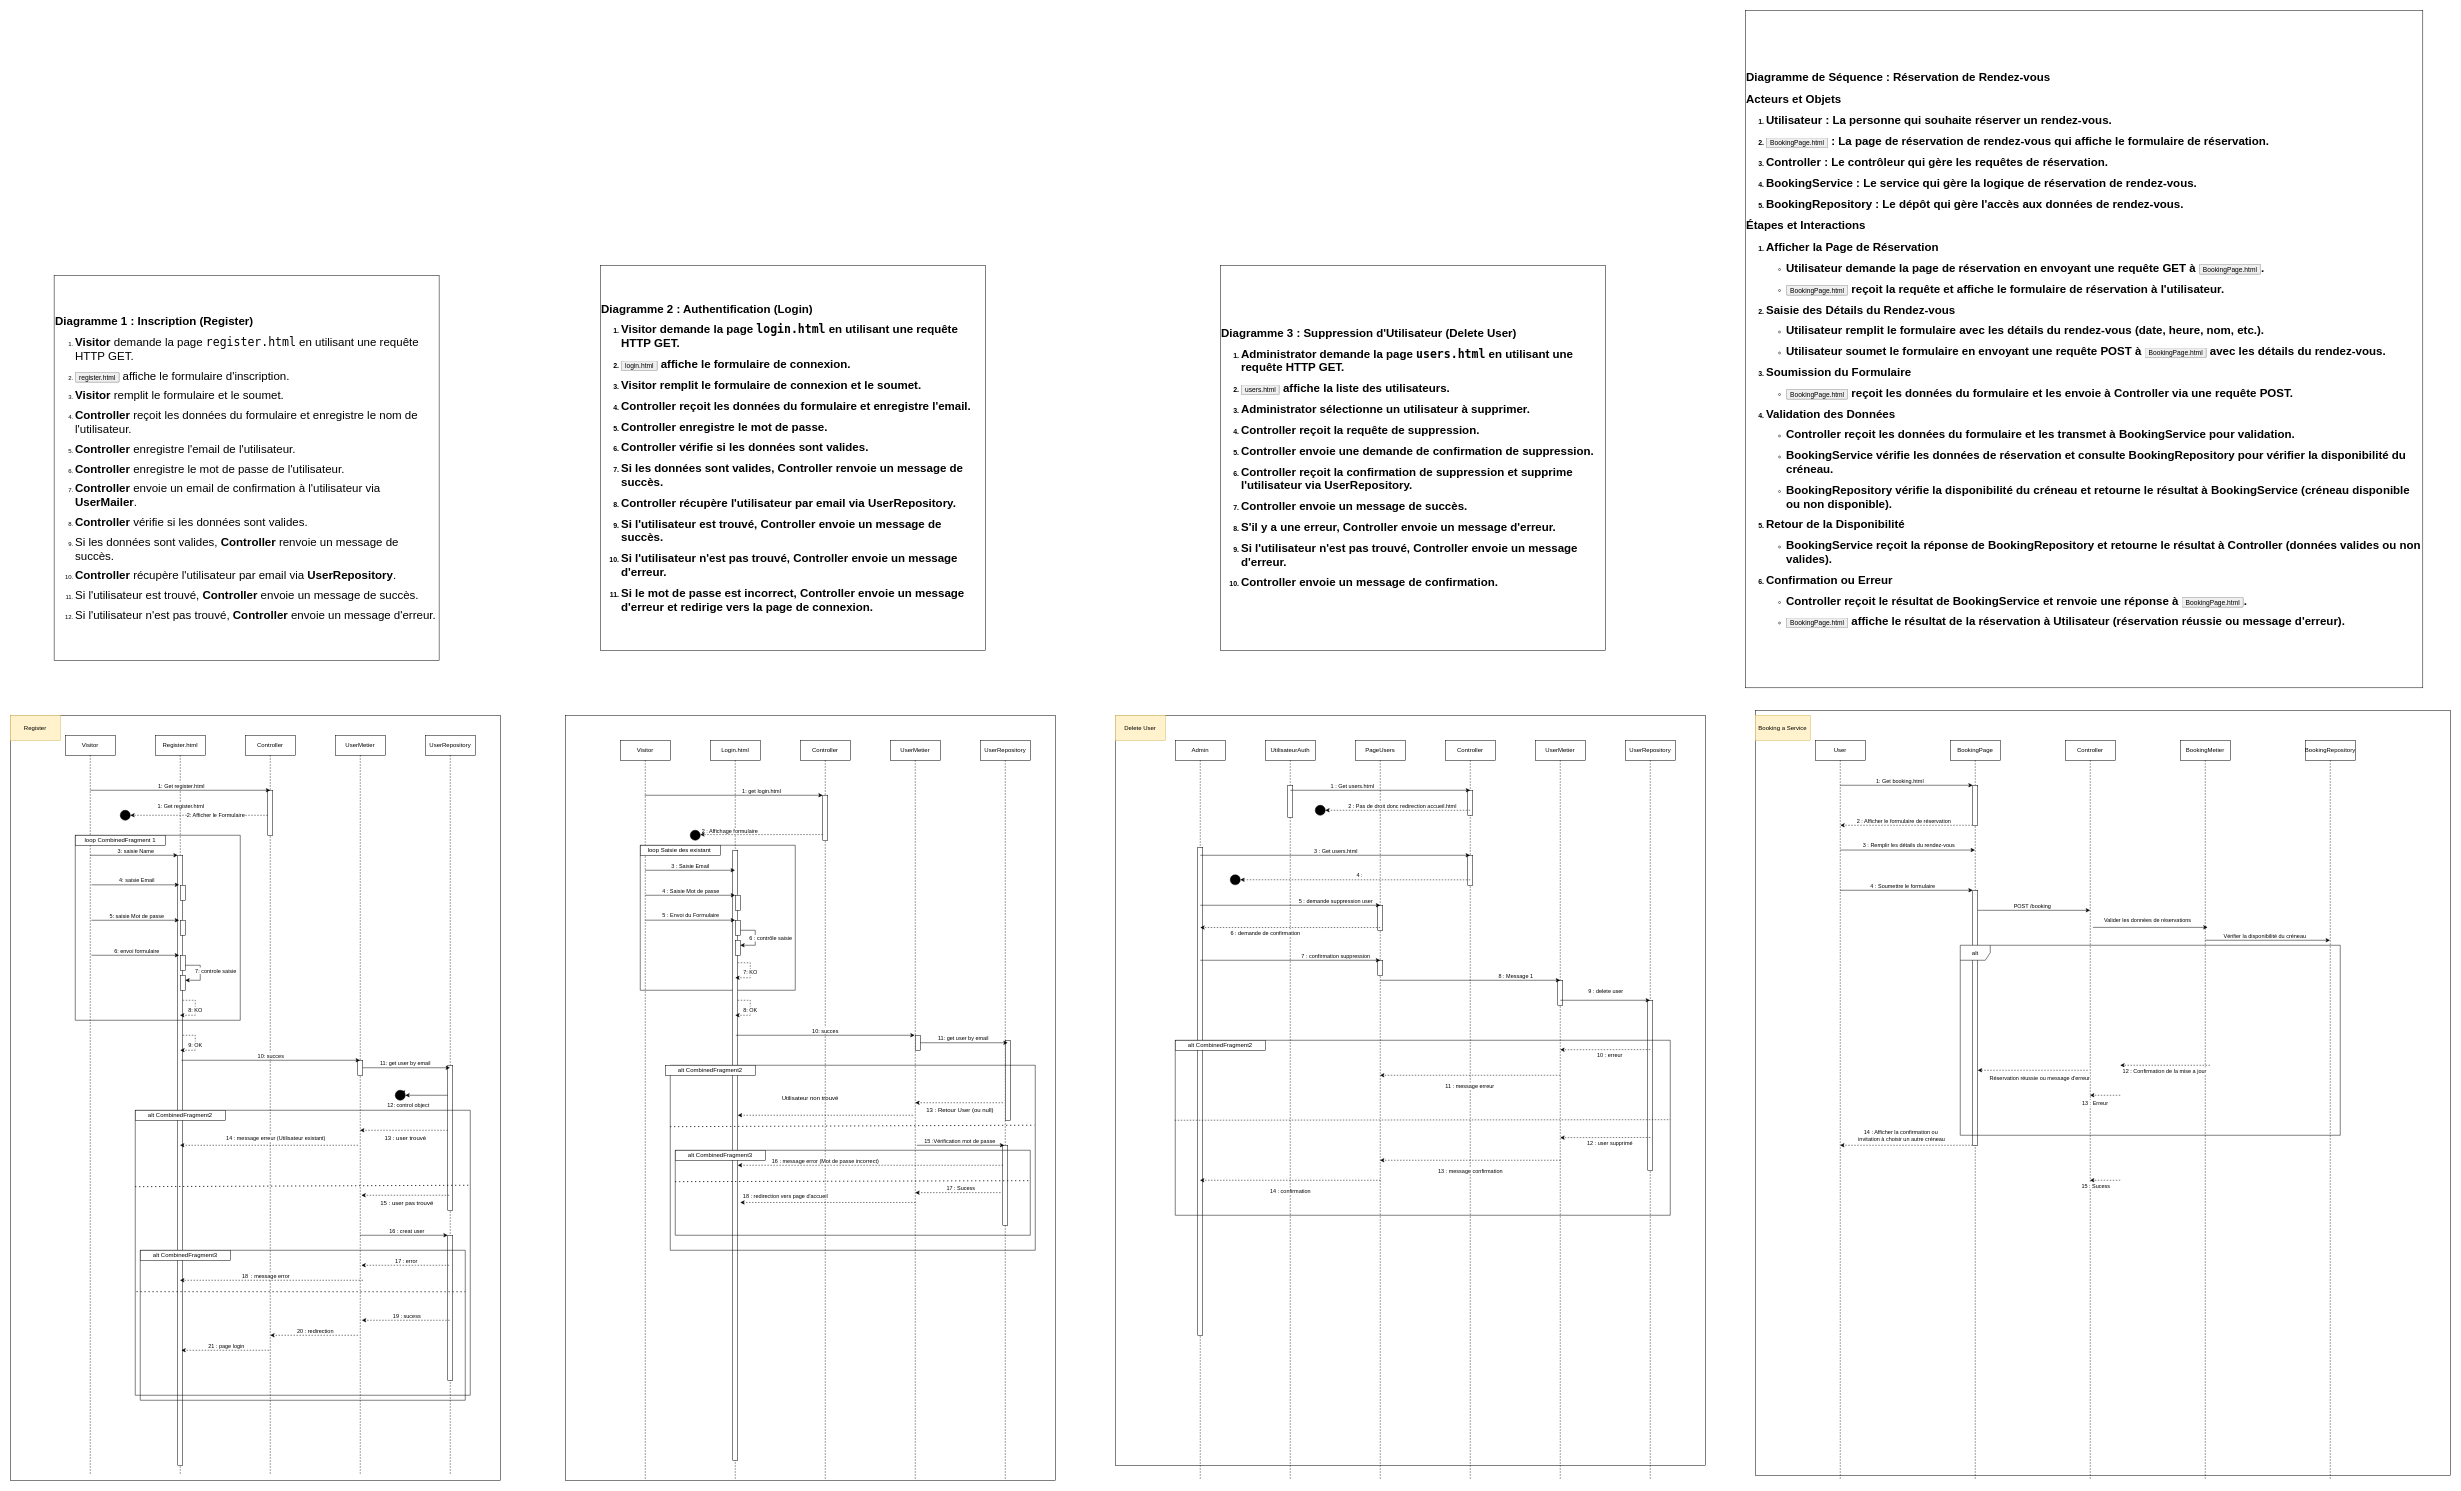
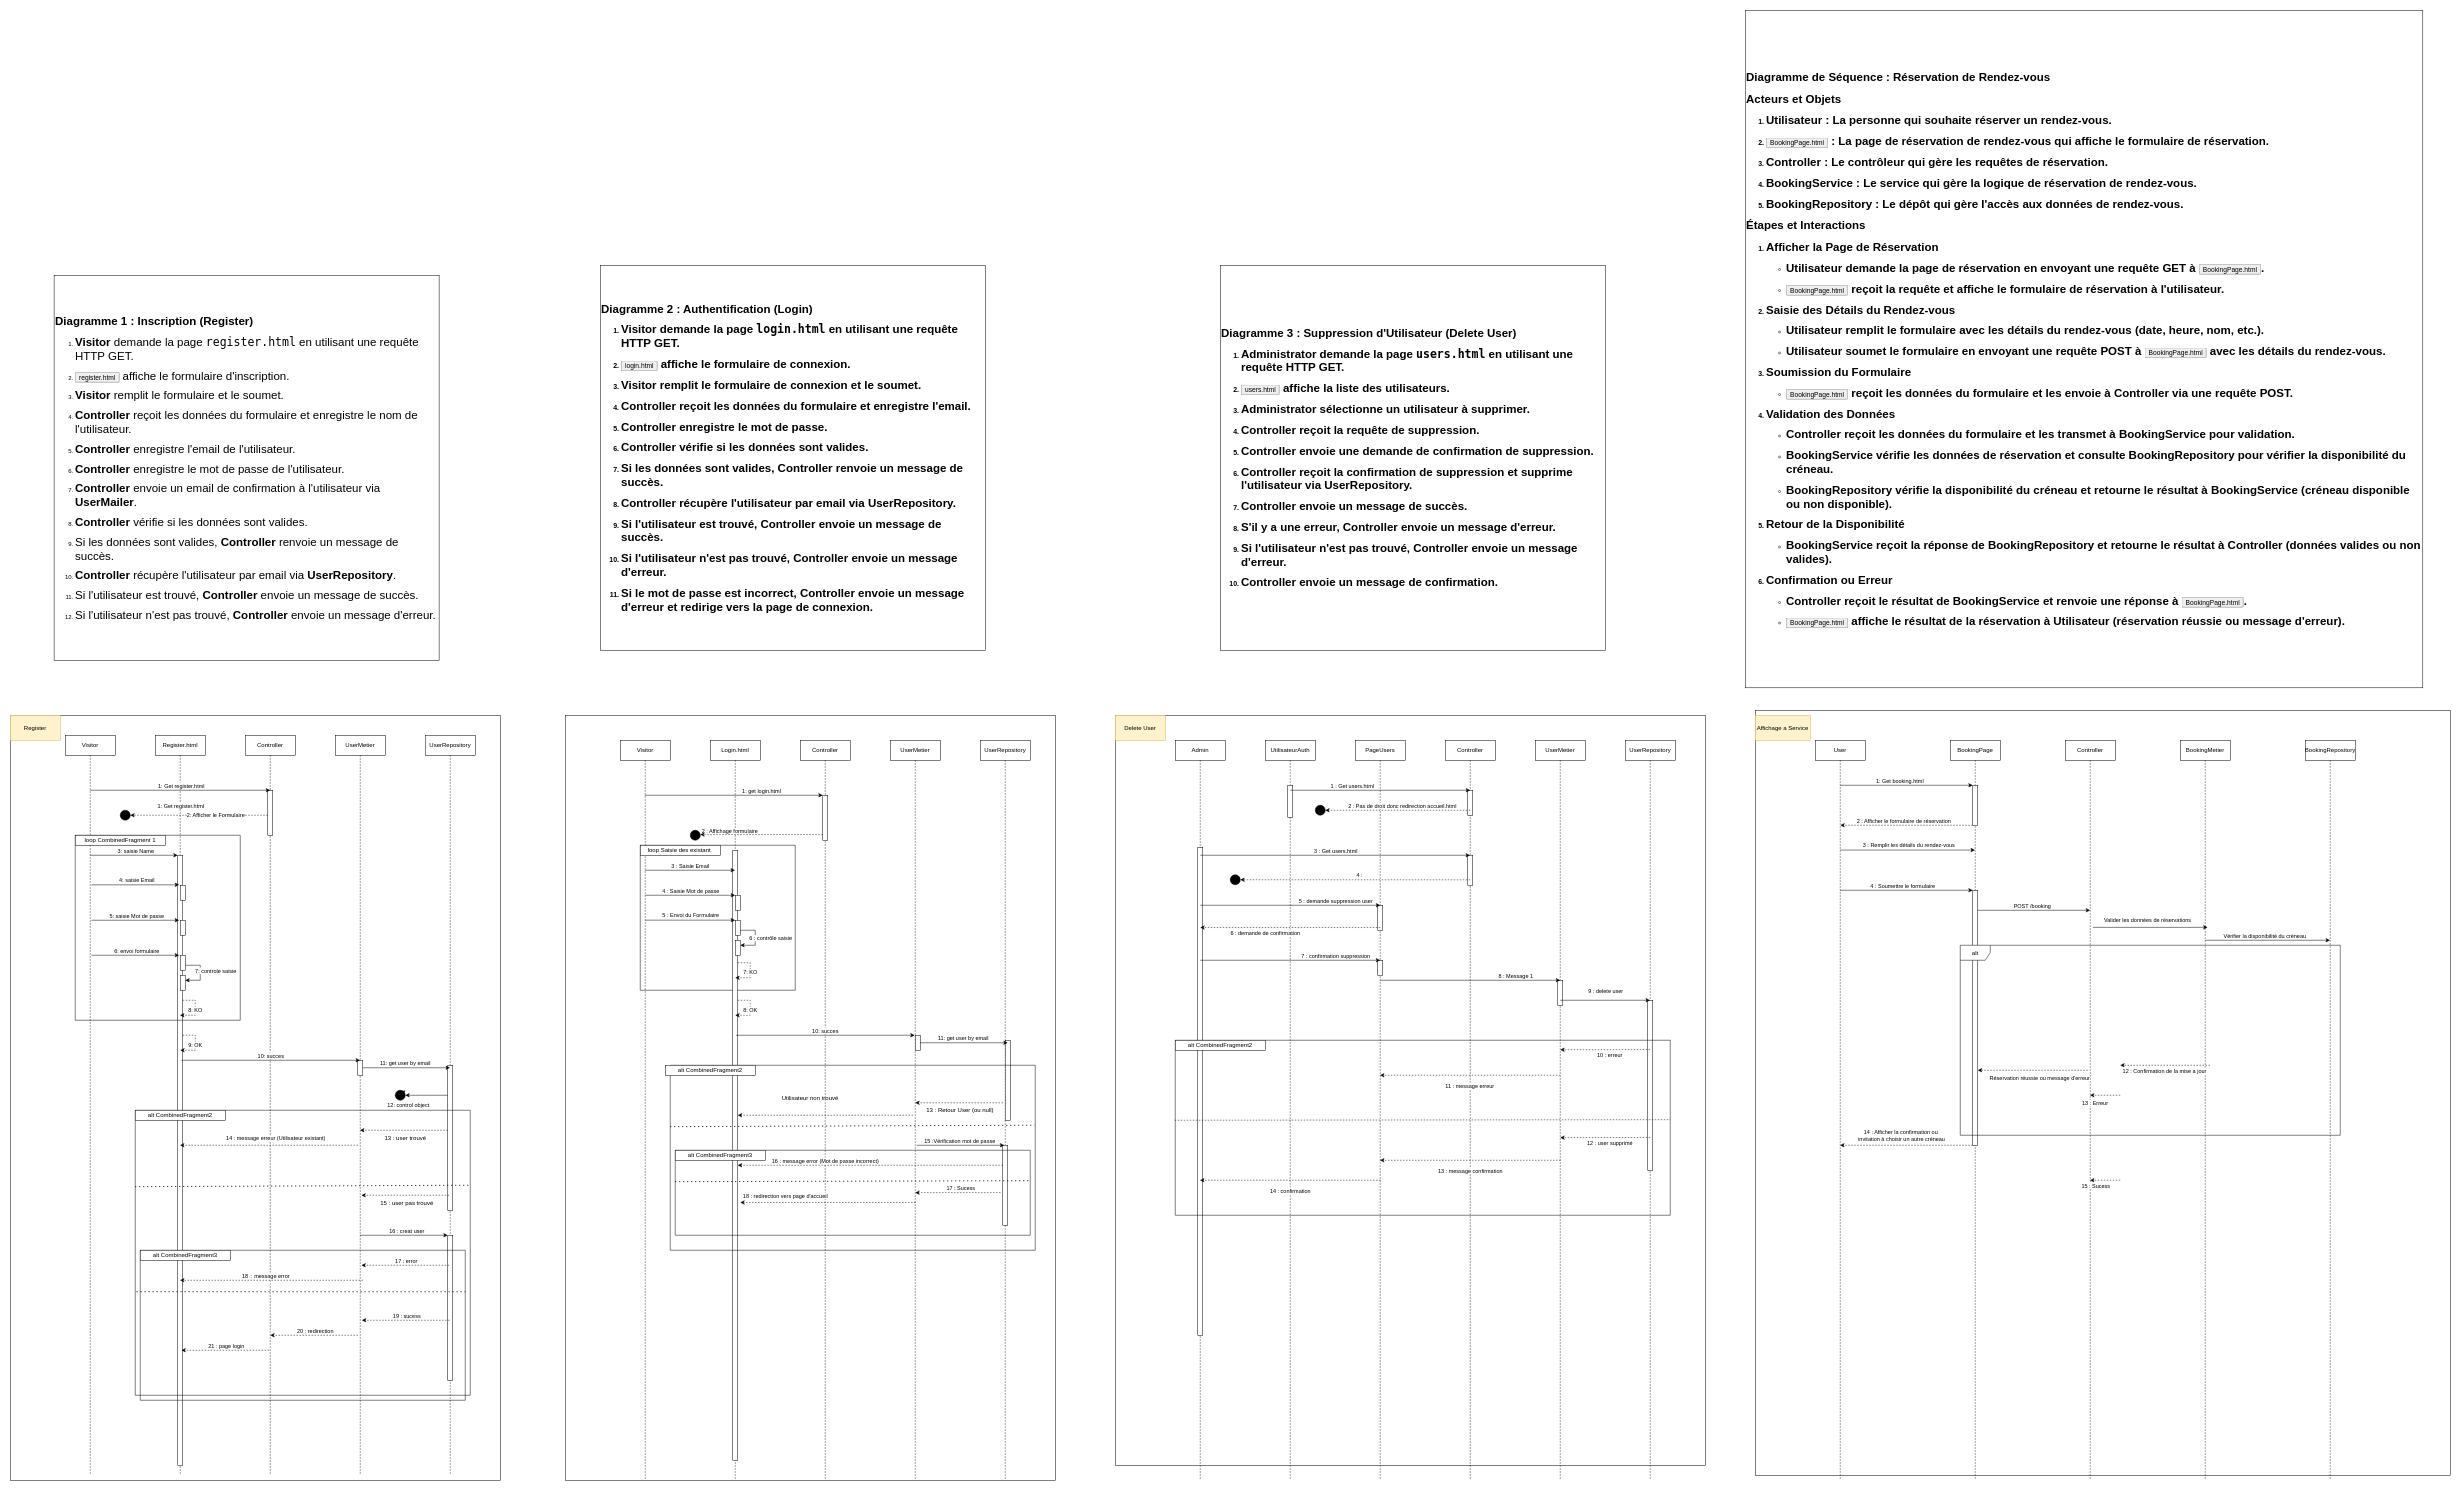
(1783, 728) -> (1783, 728)
